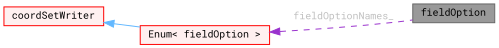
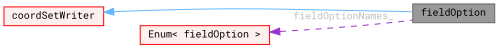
(127, 25) -> (263, 9)
